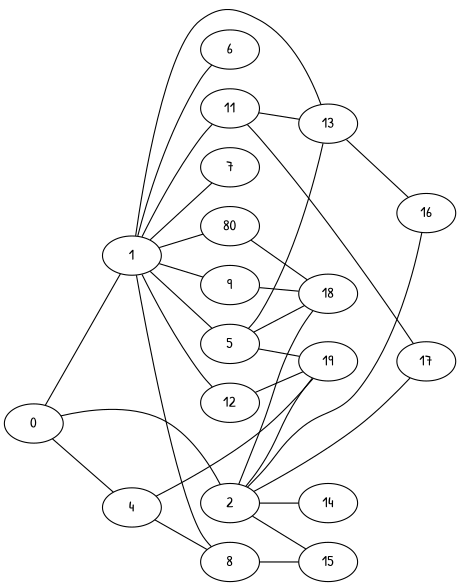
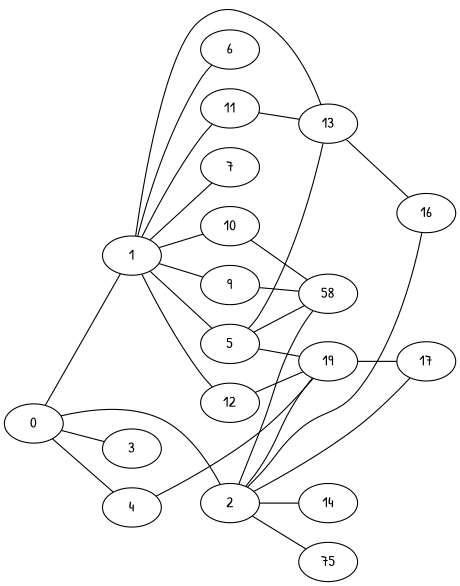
(230, 226) -> (230, 226)
(334, 231) -> (385, 361)
(328, 294) -> (328, 294)
none -> (132, 449)
(230, 562) -> none
(328, 562) -> (328, 562)
